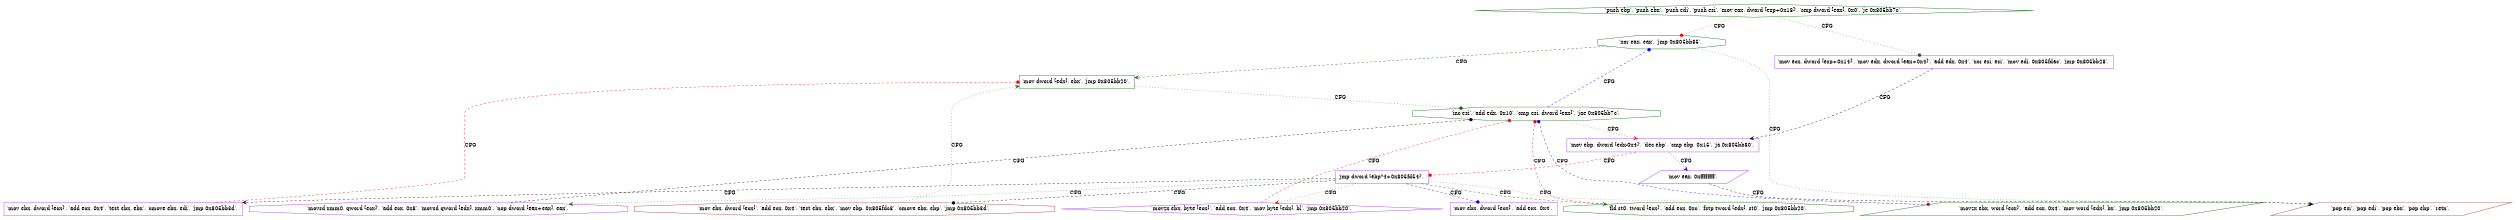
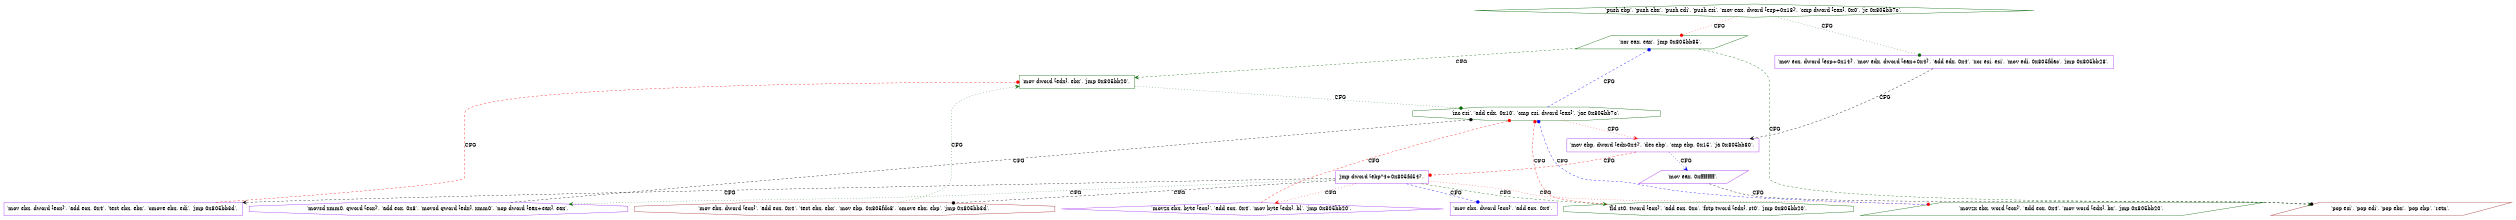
(1661, 42) -> (1661, 42)
(1947, 198) -> (1949, 198)
(1993, 202) -> (1994, 202)
